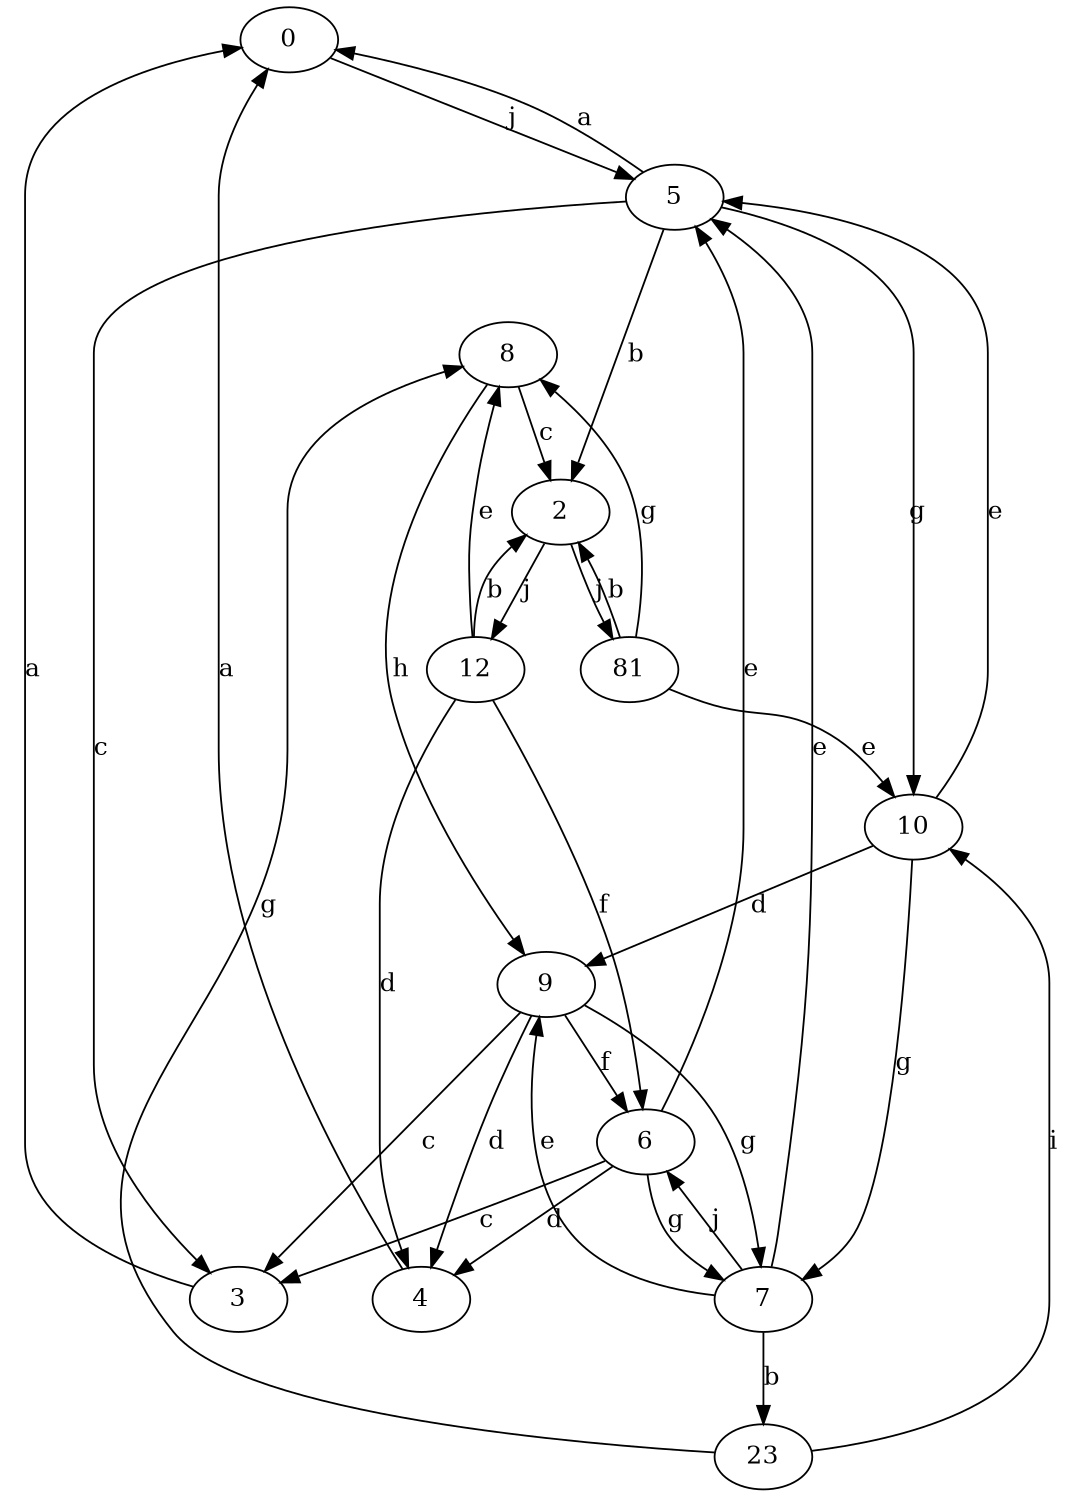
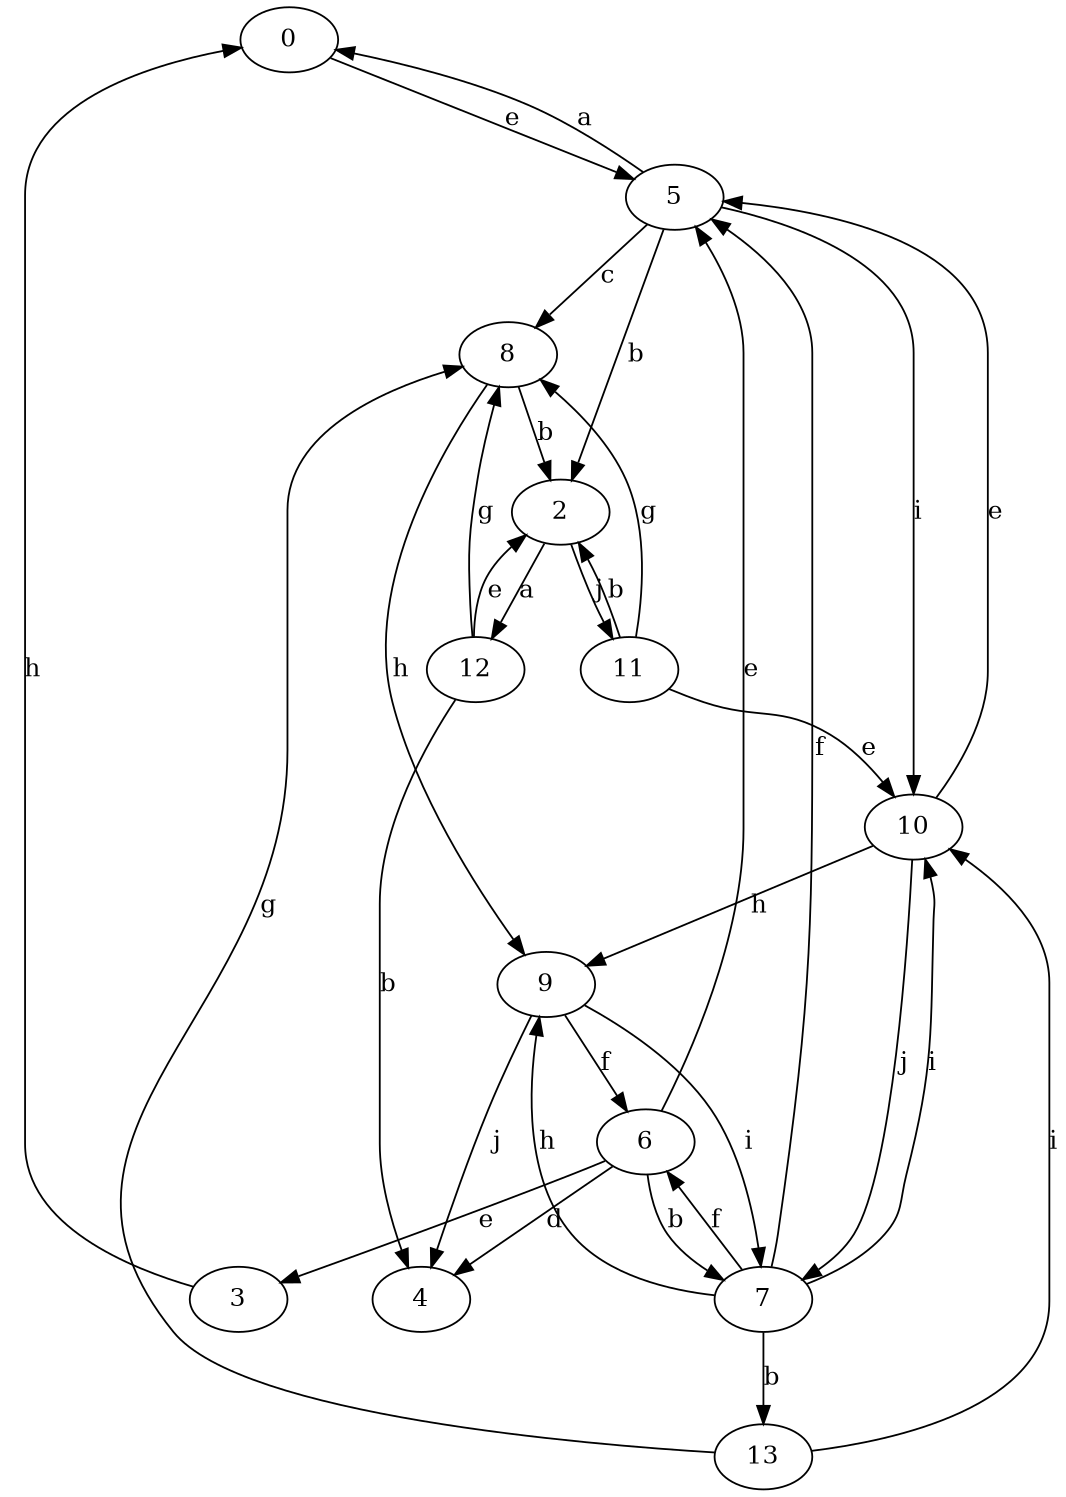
(513, 119) -> (513, 119)
(546, 433) -> (546, 433)
(487, 512) -> (487, 512)
(918, 512) -> (918, 512)
(94, 534) -> (599, 269)
(496, 591) -> (496, 591)
(527, 591) -> (527, 591)
(33, 670) -> (33, 670)
(630, 670) -> (630, 670)
(219, 692) -> none
(820, 748) -> (820, 748)
(587, 888) -> none
(760, 906) -> (760, 906)
(389, 984) -> (389, 984)
(905, 1063) -> (905, 1063)
none -> (922, 1105)
(399, 1135) -> none
(497, 1142) -> (497, 1142)
(548, 1142) -> (548, 1142)
(749, 1142) -> (749, 1142)
(487, 1221) -> (487, 1221)
(677, 1221) -> (677, 1221)
(716, 1221) -> (716, 1221)
(763, 1457) -> (763, 1457)
